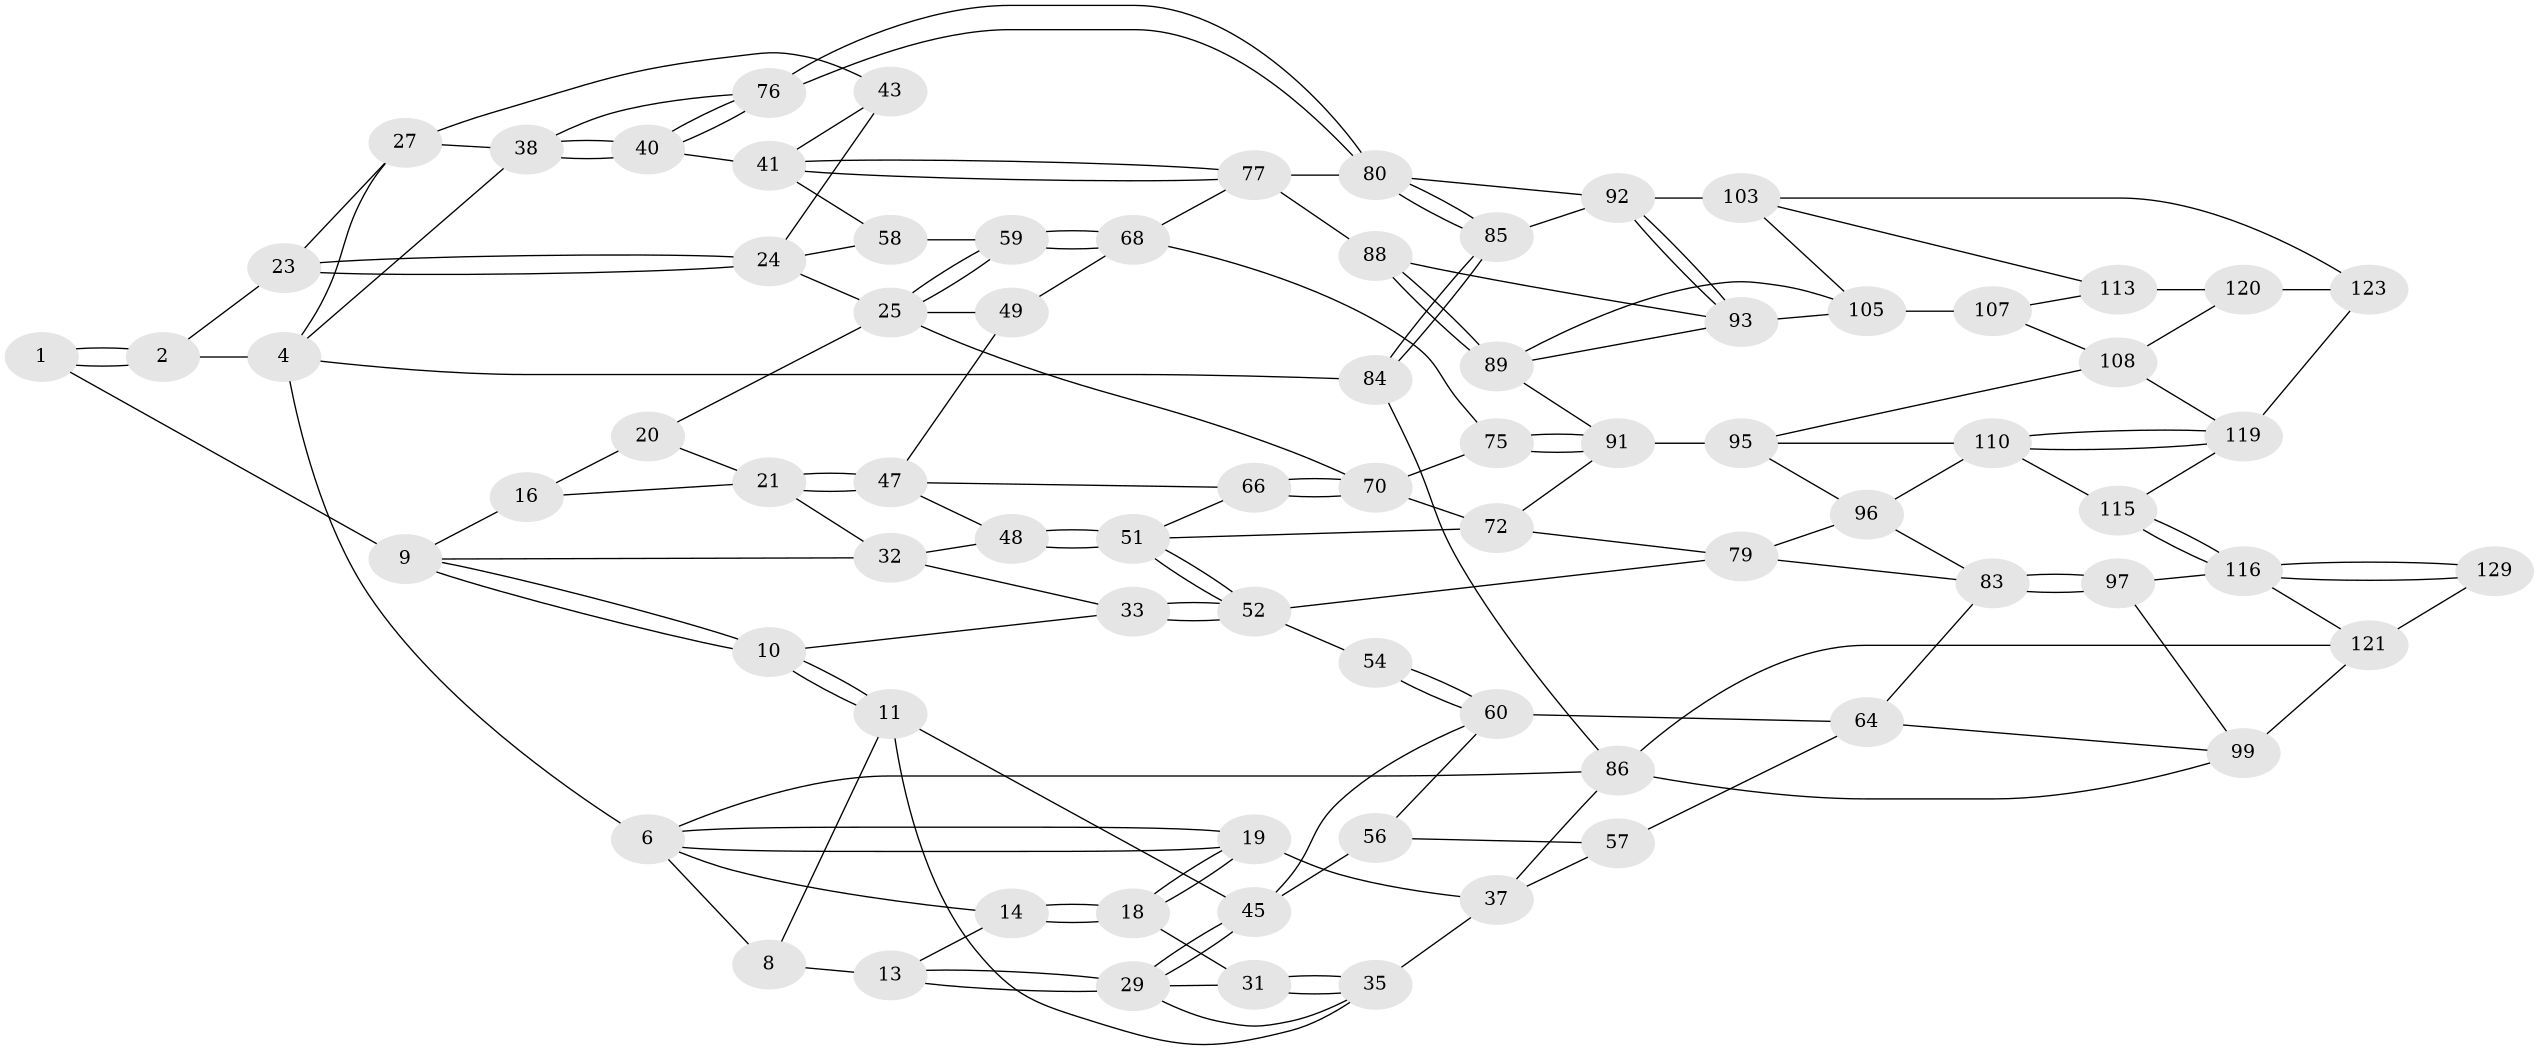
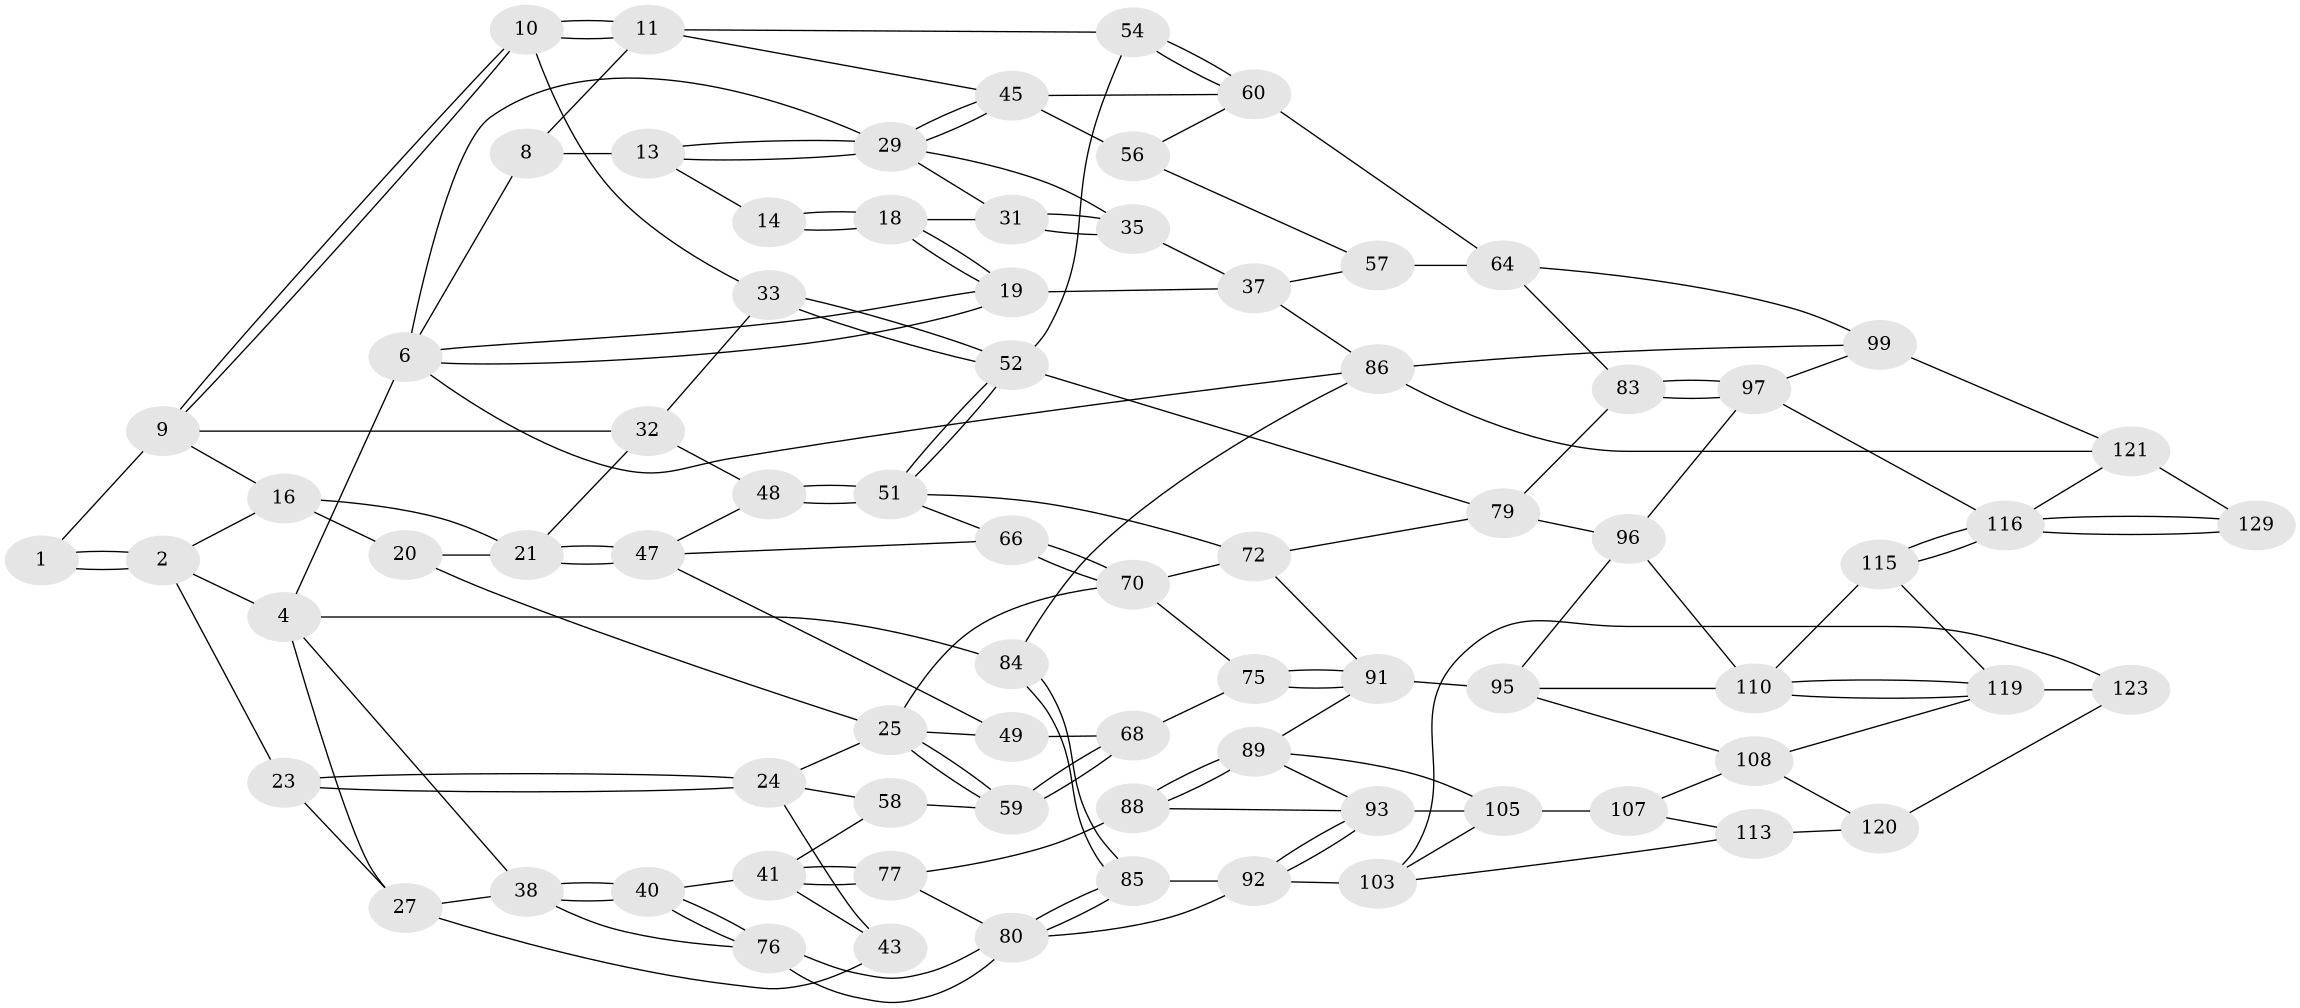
(1194, 207) -> none
none -> (224, 529)
(1930, 549) -> (1692, 464)
(825, 890) -> (560, 87)
(1045, 1005) -> (890, 31)
